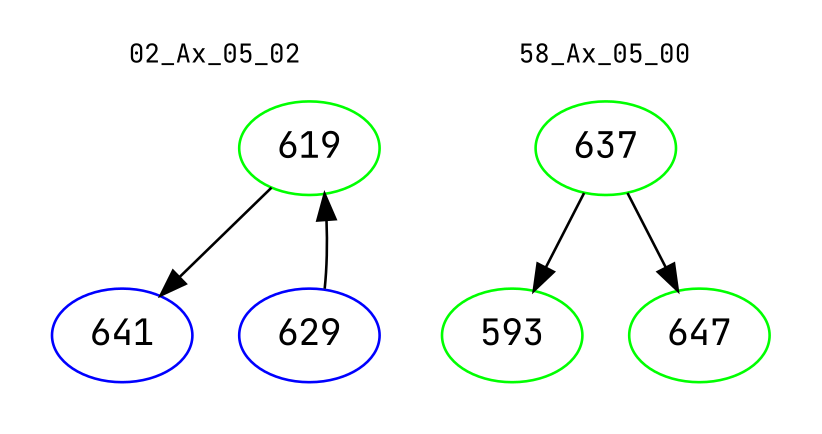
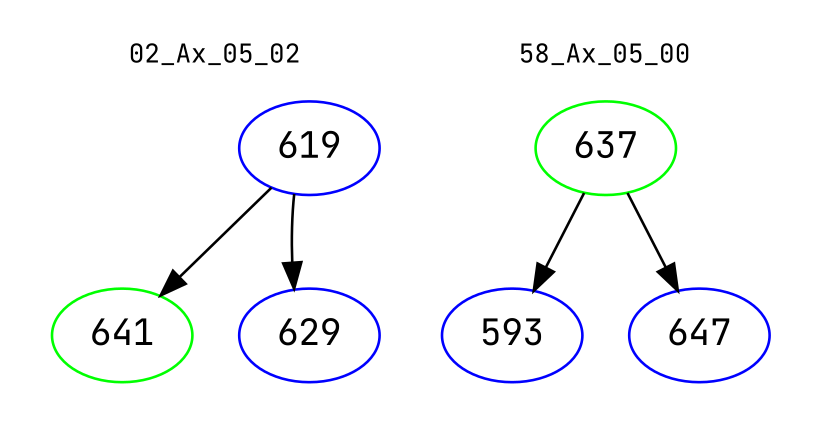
(309, 148) -> (309, 148)
(327, 255) -> (292, 228)
(122, 335) -> (122, 335)
(512, 335) -> (512, 335)
(699, 335) -> (699, 335)
